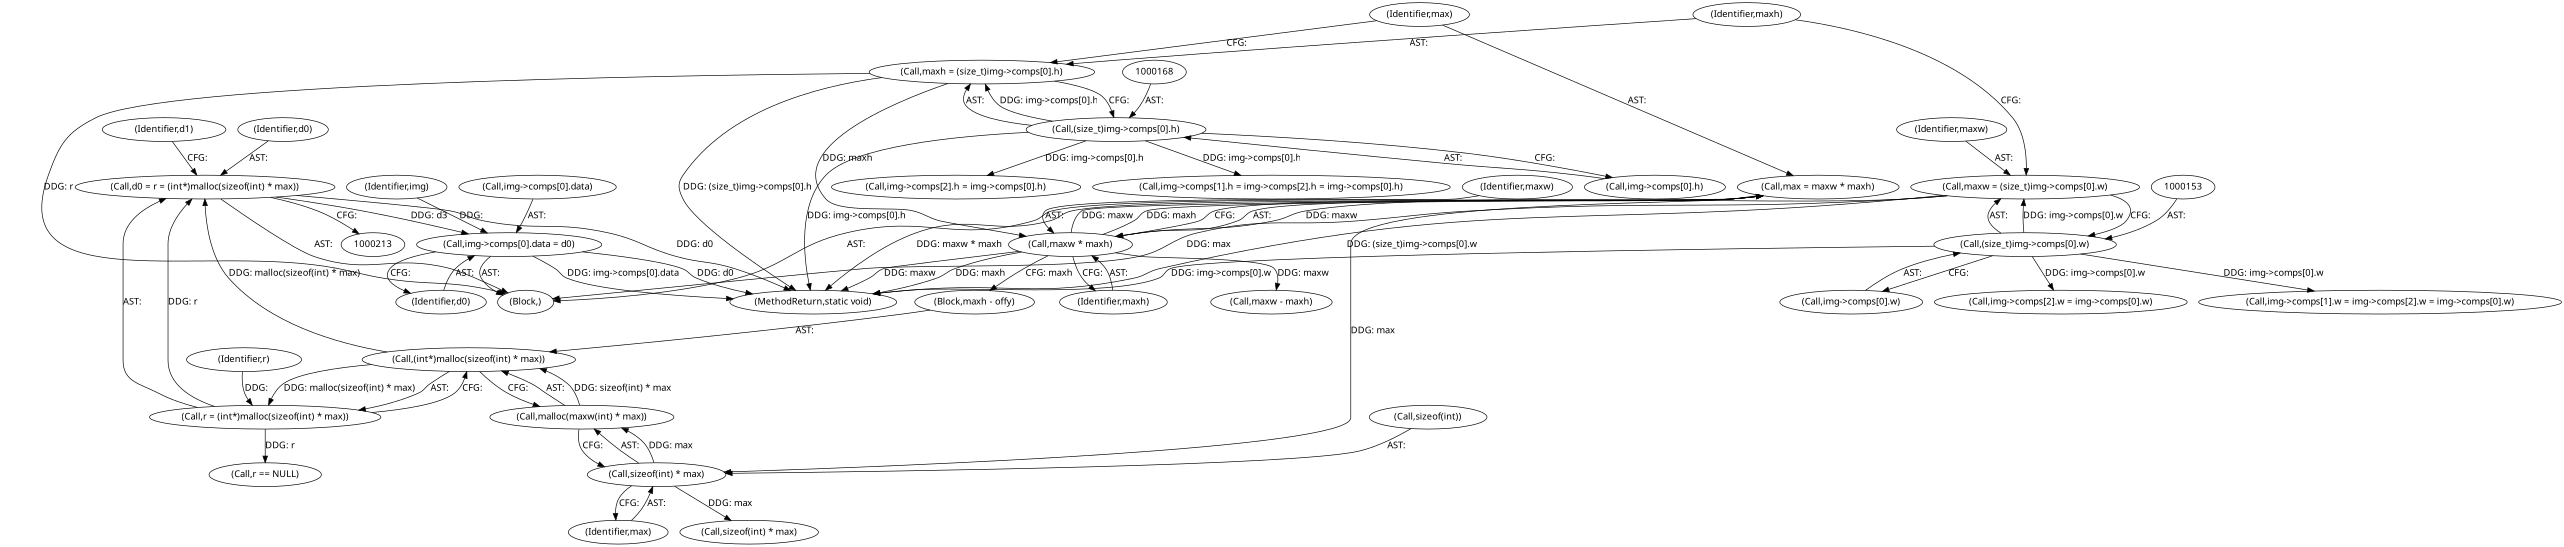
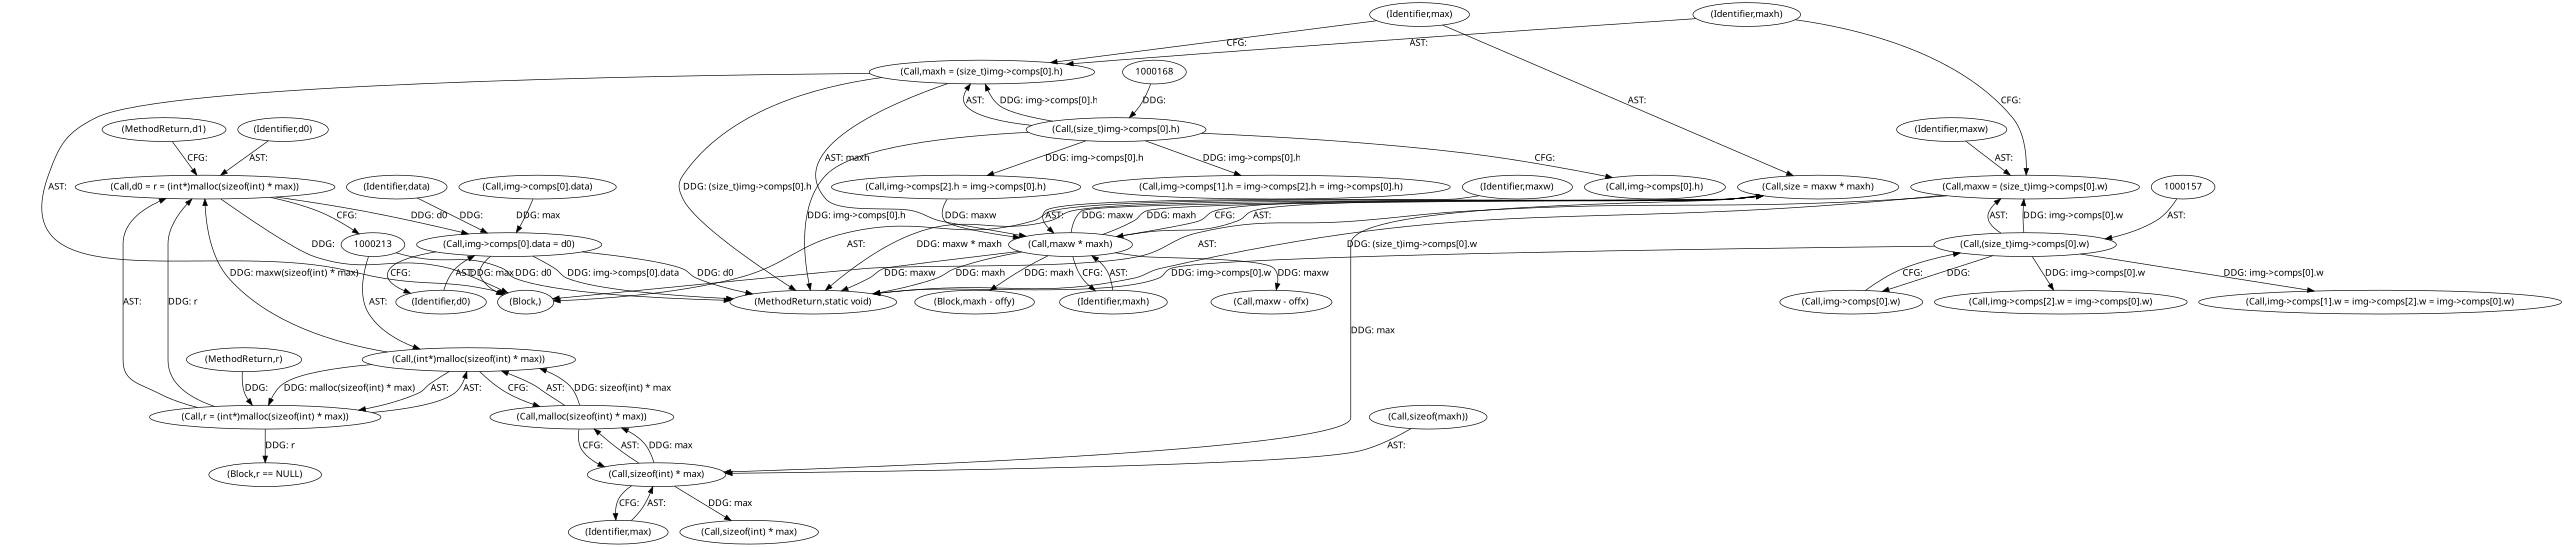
(1088, 89) -> none
(1156, 101) -> (1156, 101)
(164, 130) -> (164, 130)
(848, 158) -> (848, 158)
(1398, 159) -> none
(59, 187) -> (59, 187)
(397, 187) -> (397, 187)
(1818, 187) -> (1818, 187)
(2183, 187) -> (2183, 187)
(1327, 209) -> (967, 229)
(429, 216) -> (429, 216)
(538, 216) -> (538, 216)
(2127, 219) -> none
(544, 226) -> (557, 288)
(325, 245) -> (325, 245)
(1209, 245) -> (1209, 245)
(295, 273) -> (295, 273)
(492, 273) -> (492, 273)
(1049, 273) -> (1049, 273)
(1914, 273) -> (1914, 273)
(1960, 273) -> (1960, 273)
(1271, 302) -> (1271, 302)
(743, 333) -> (368, 313)
(244, 360) -> (244, 360)
(474, 388) -> (474, 388)
(582, 417) -> (582, 417)
(1428, 417) -> (1428, 417)
(265, 475) -> (265, 475)
